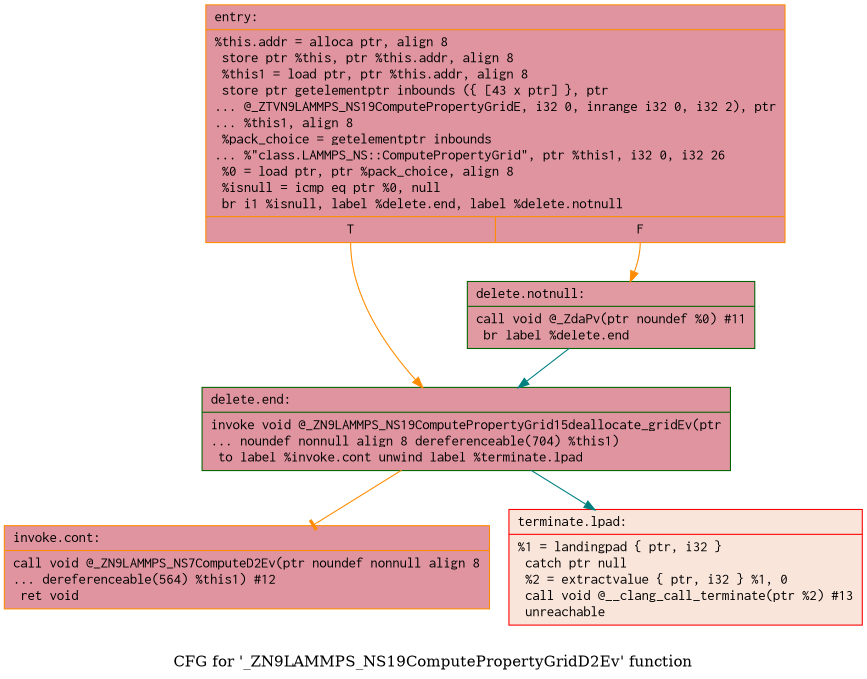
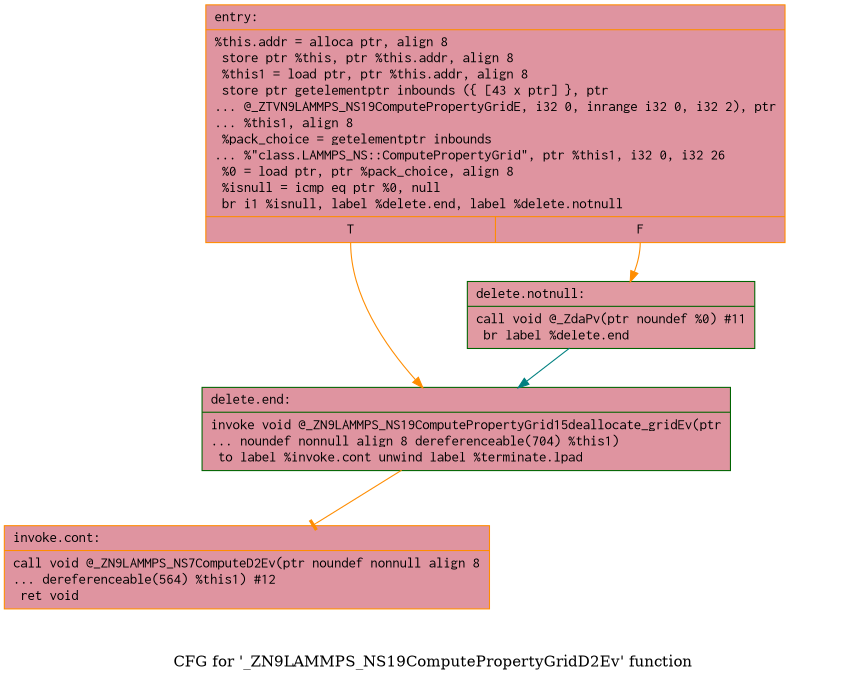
(686, 567) -> none
